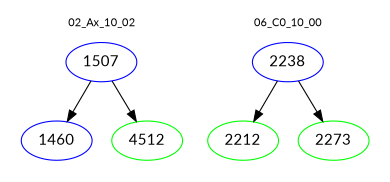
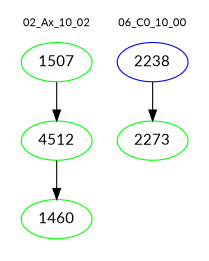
(101, 62) -> (57, 62)
(82, 96) -> (57, 175)
(57, 141) -> (57, 219)
(243, 141) -> none
